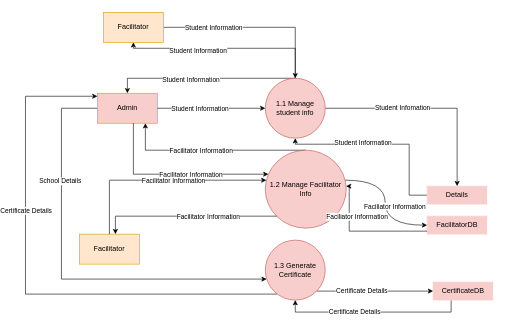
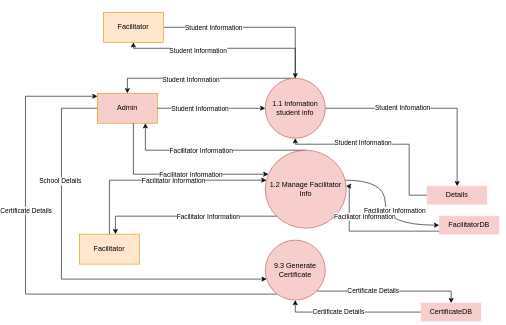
(296, 108) -> (296, 108)
(458, 225) -> (470, 225)
(296, 270) -> (296, 270)
(464, 291) -> (452, 312)
